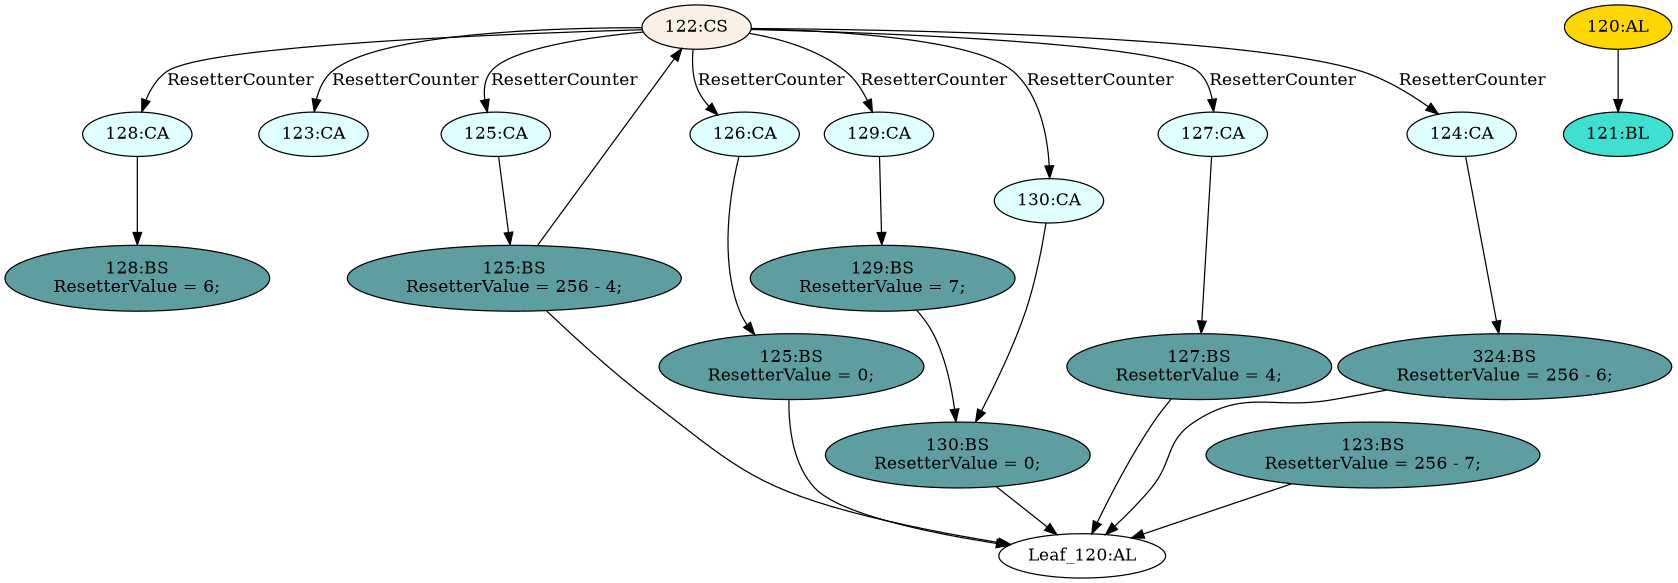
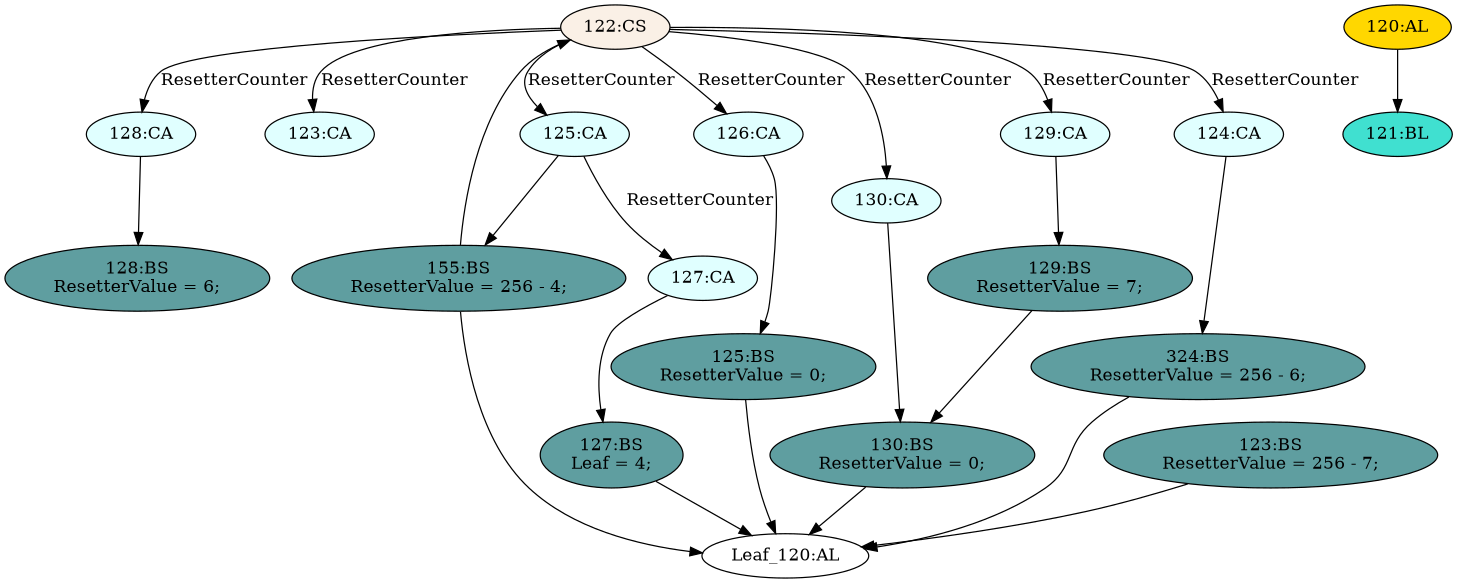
(1040, 44) -> (616, 210)
(514, 278) -> (459, 278)
(1199, 367) -> (612, 455)
